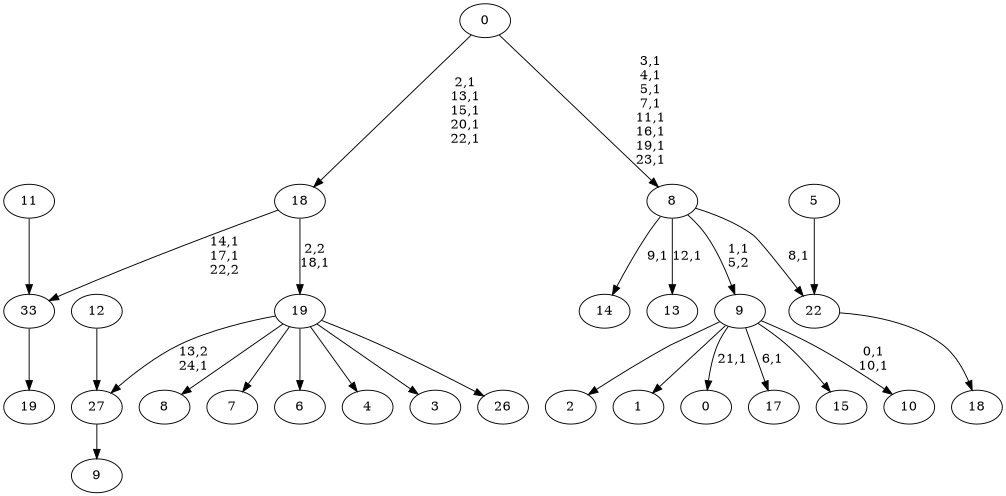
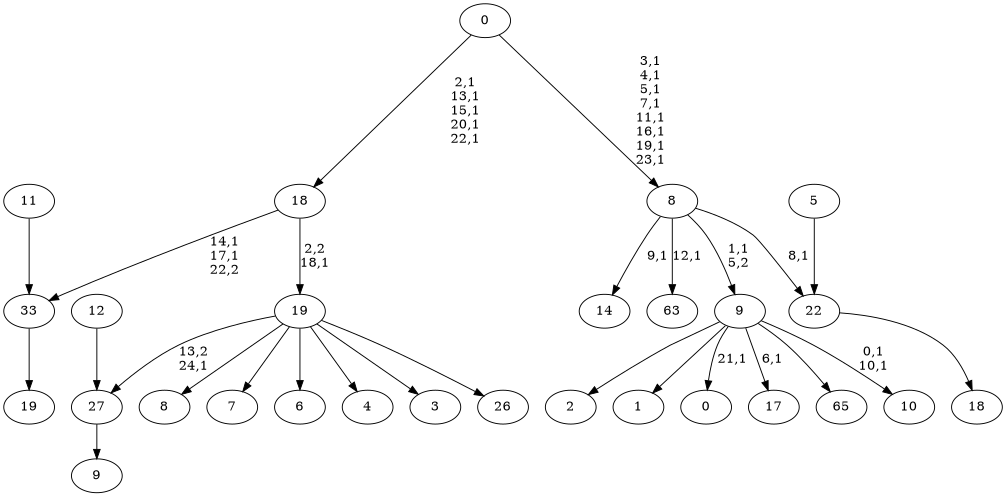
(672, 311) -> (672, 311)
(842, 407) -> (842, 407)
